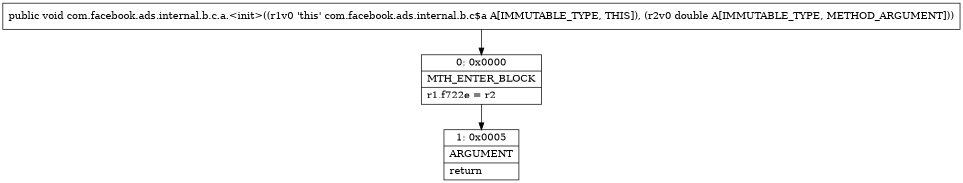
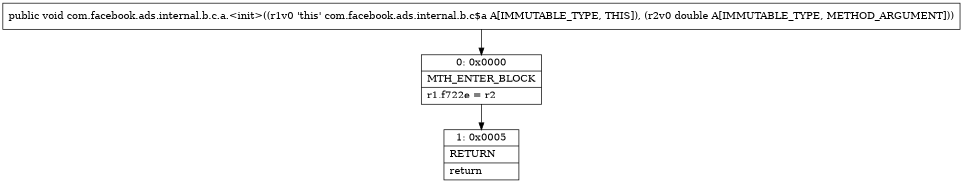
(481, 154) -> (473, 154)
